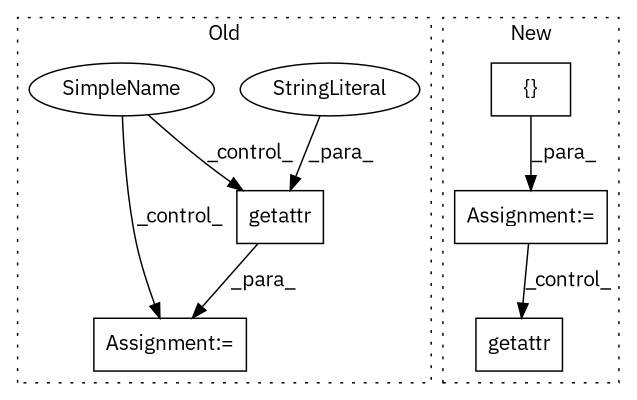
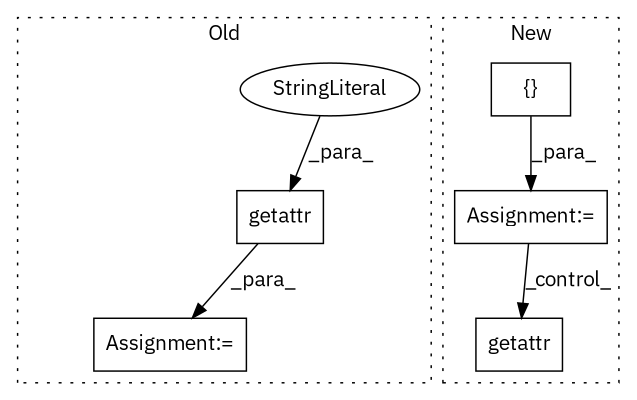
(122, 89) -> none
